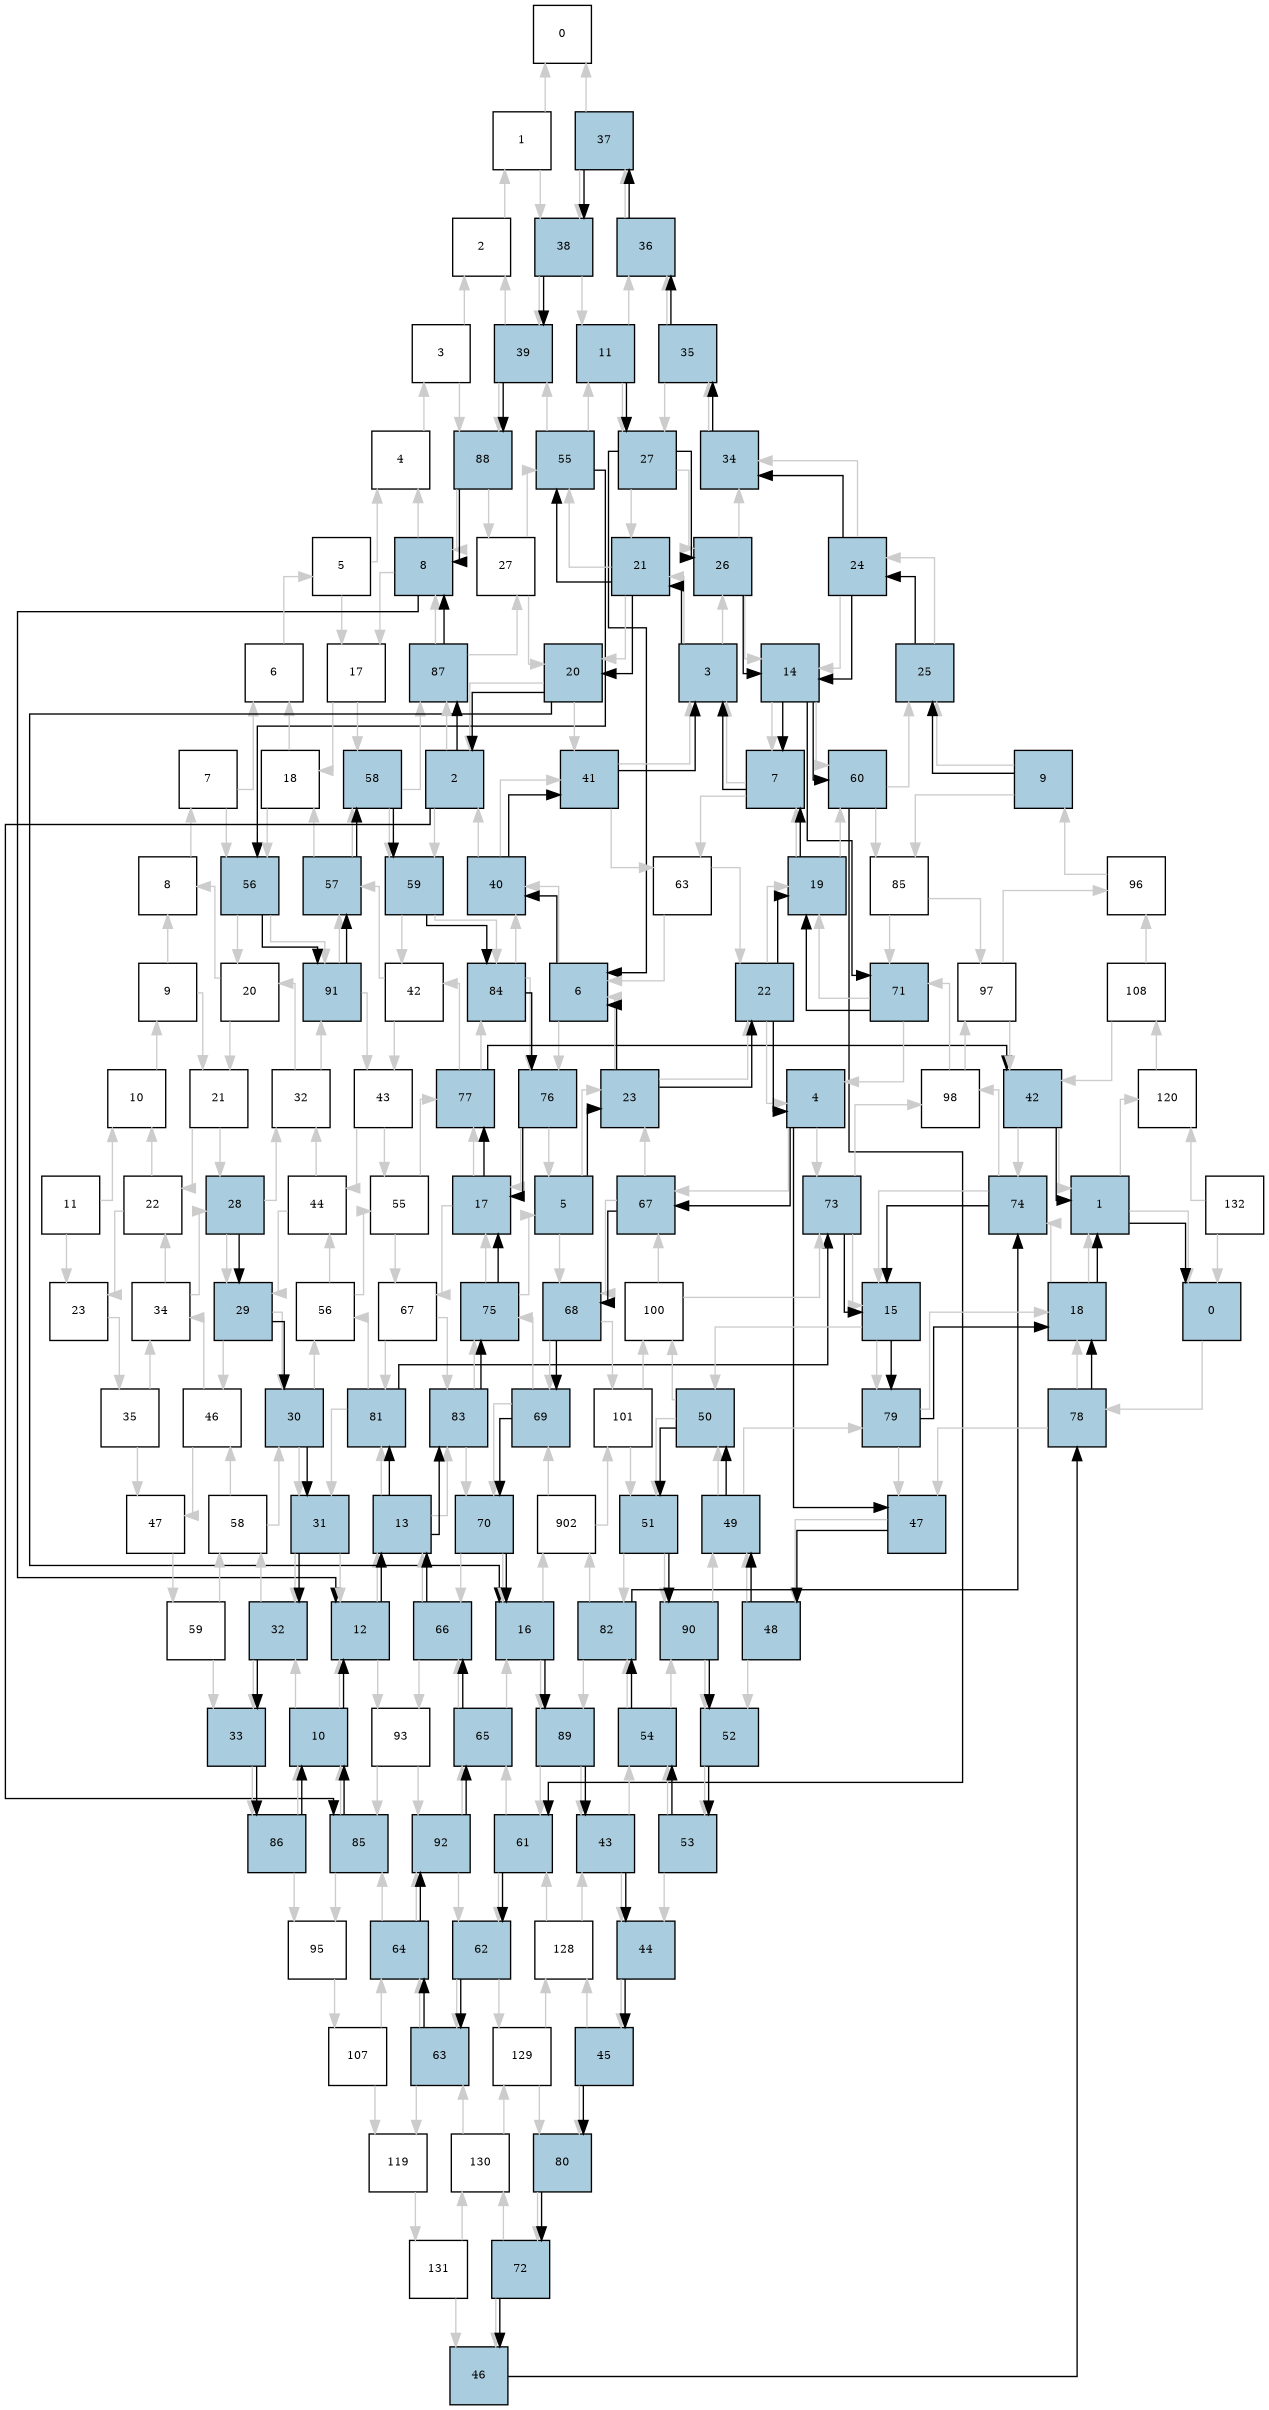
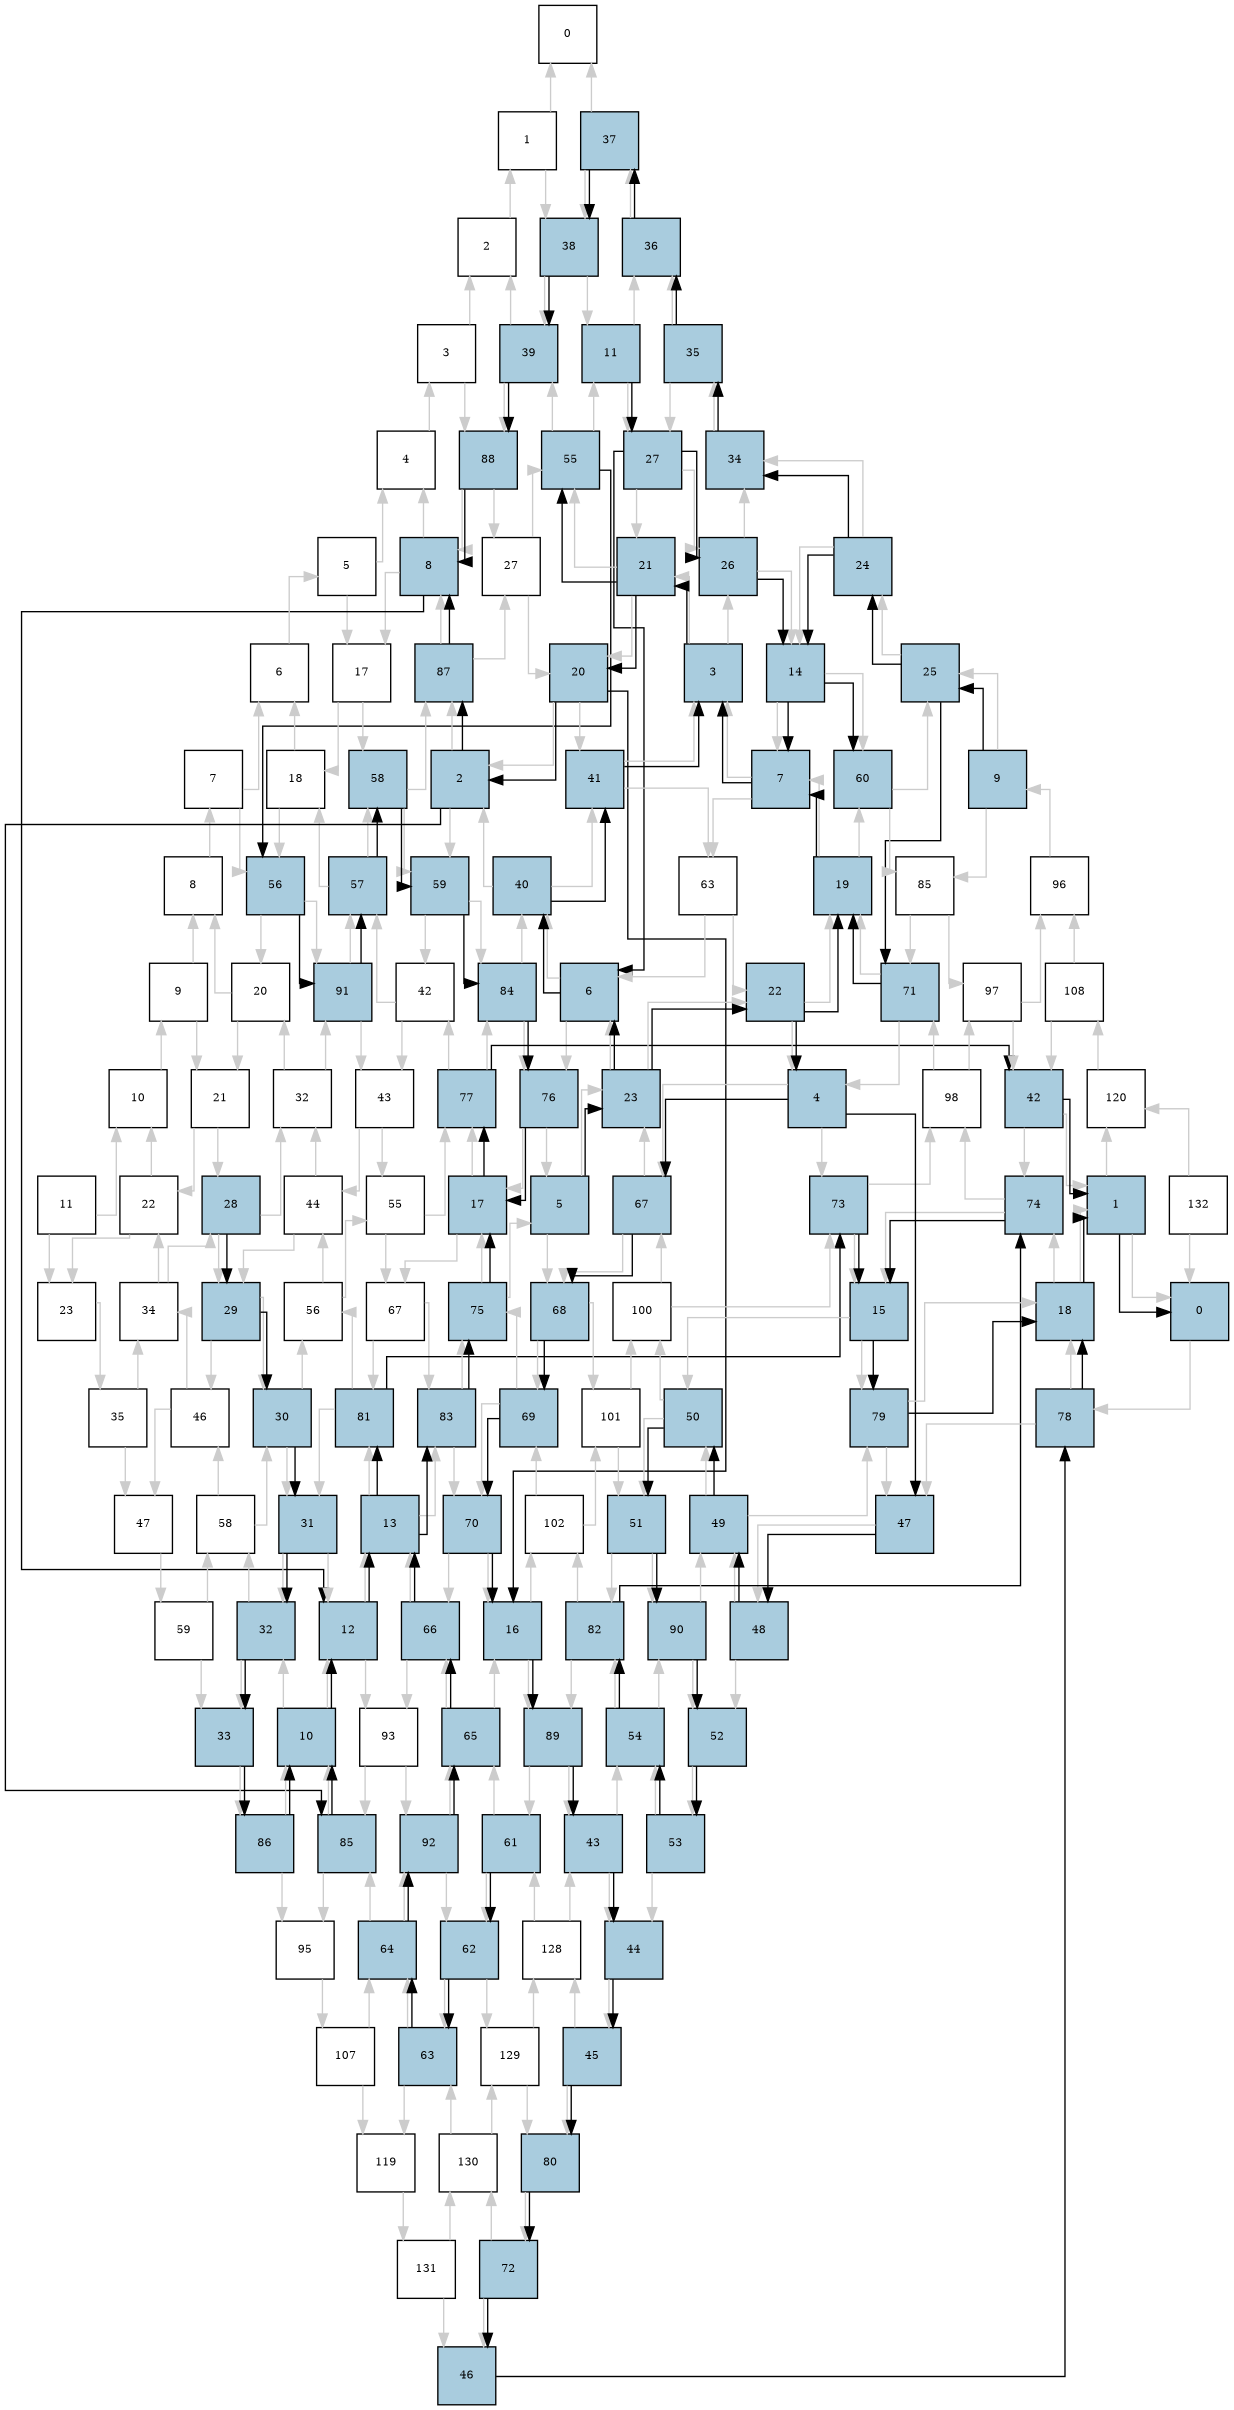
(822, 841) -> (928, 841)
(963, 1455) -> none
(567, 1524) -> (554, 1524)
